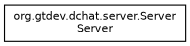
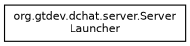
(95, 23) -> (95, 23)
